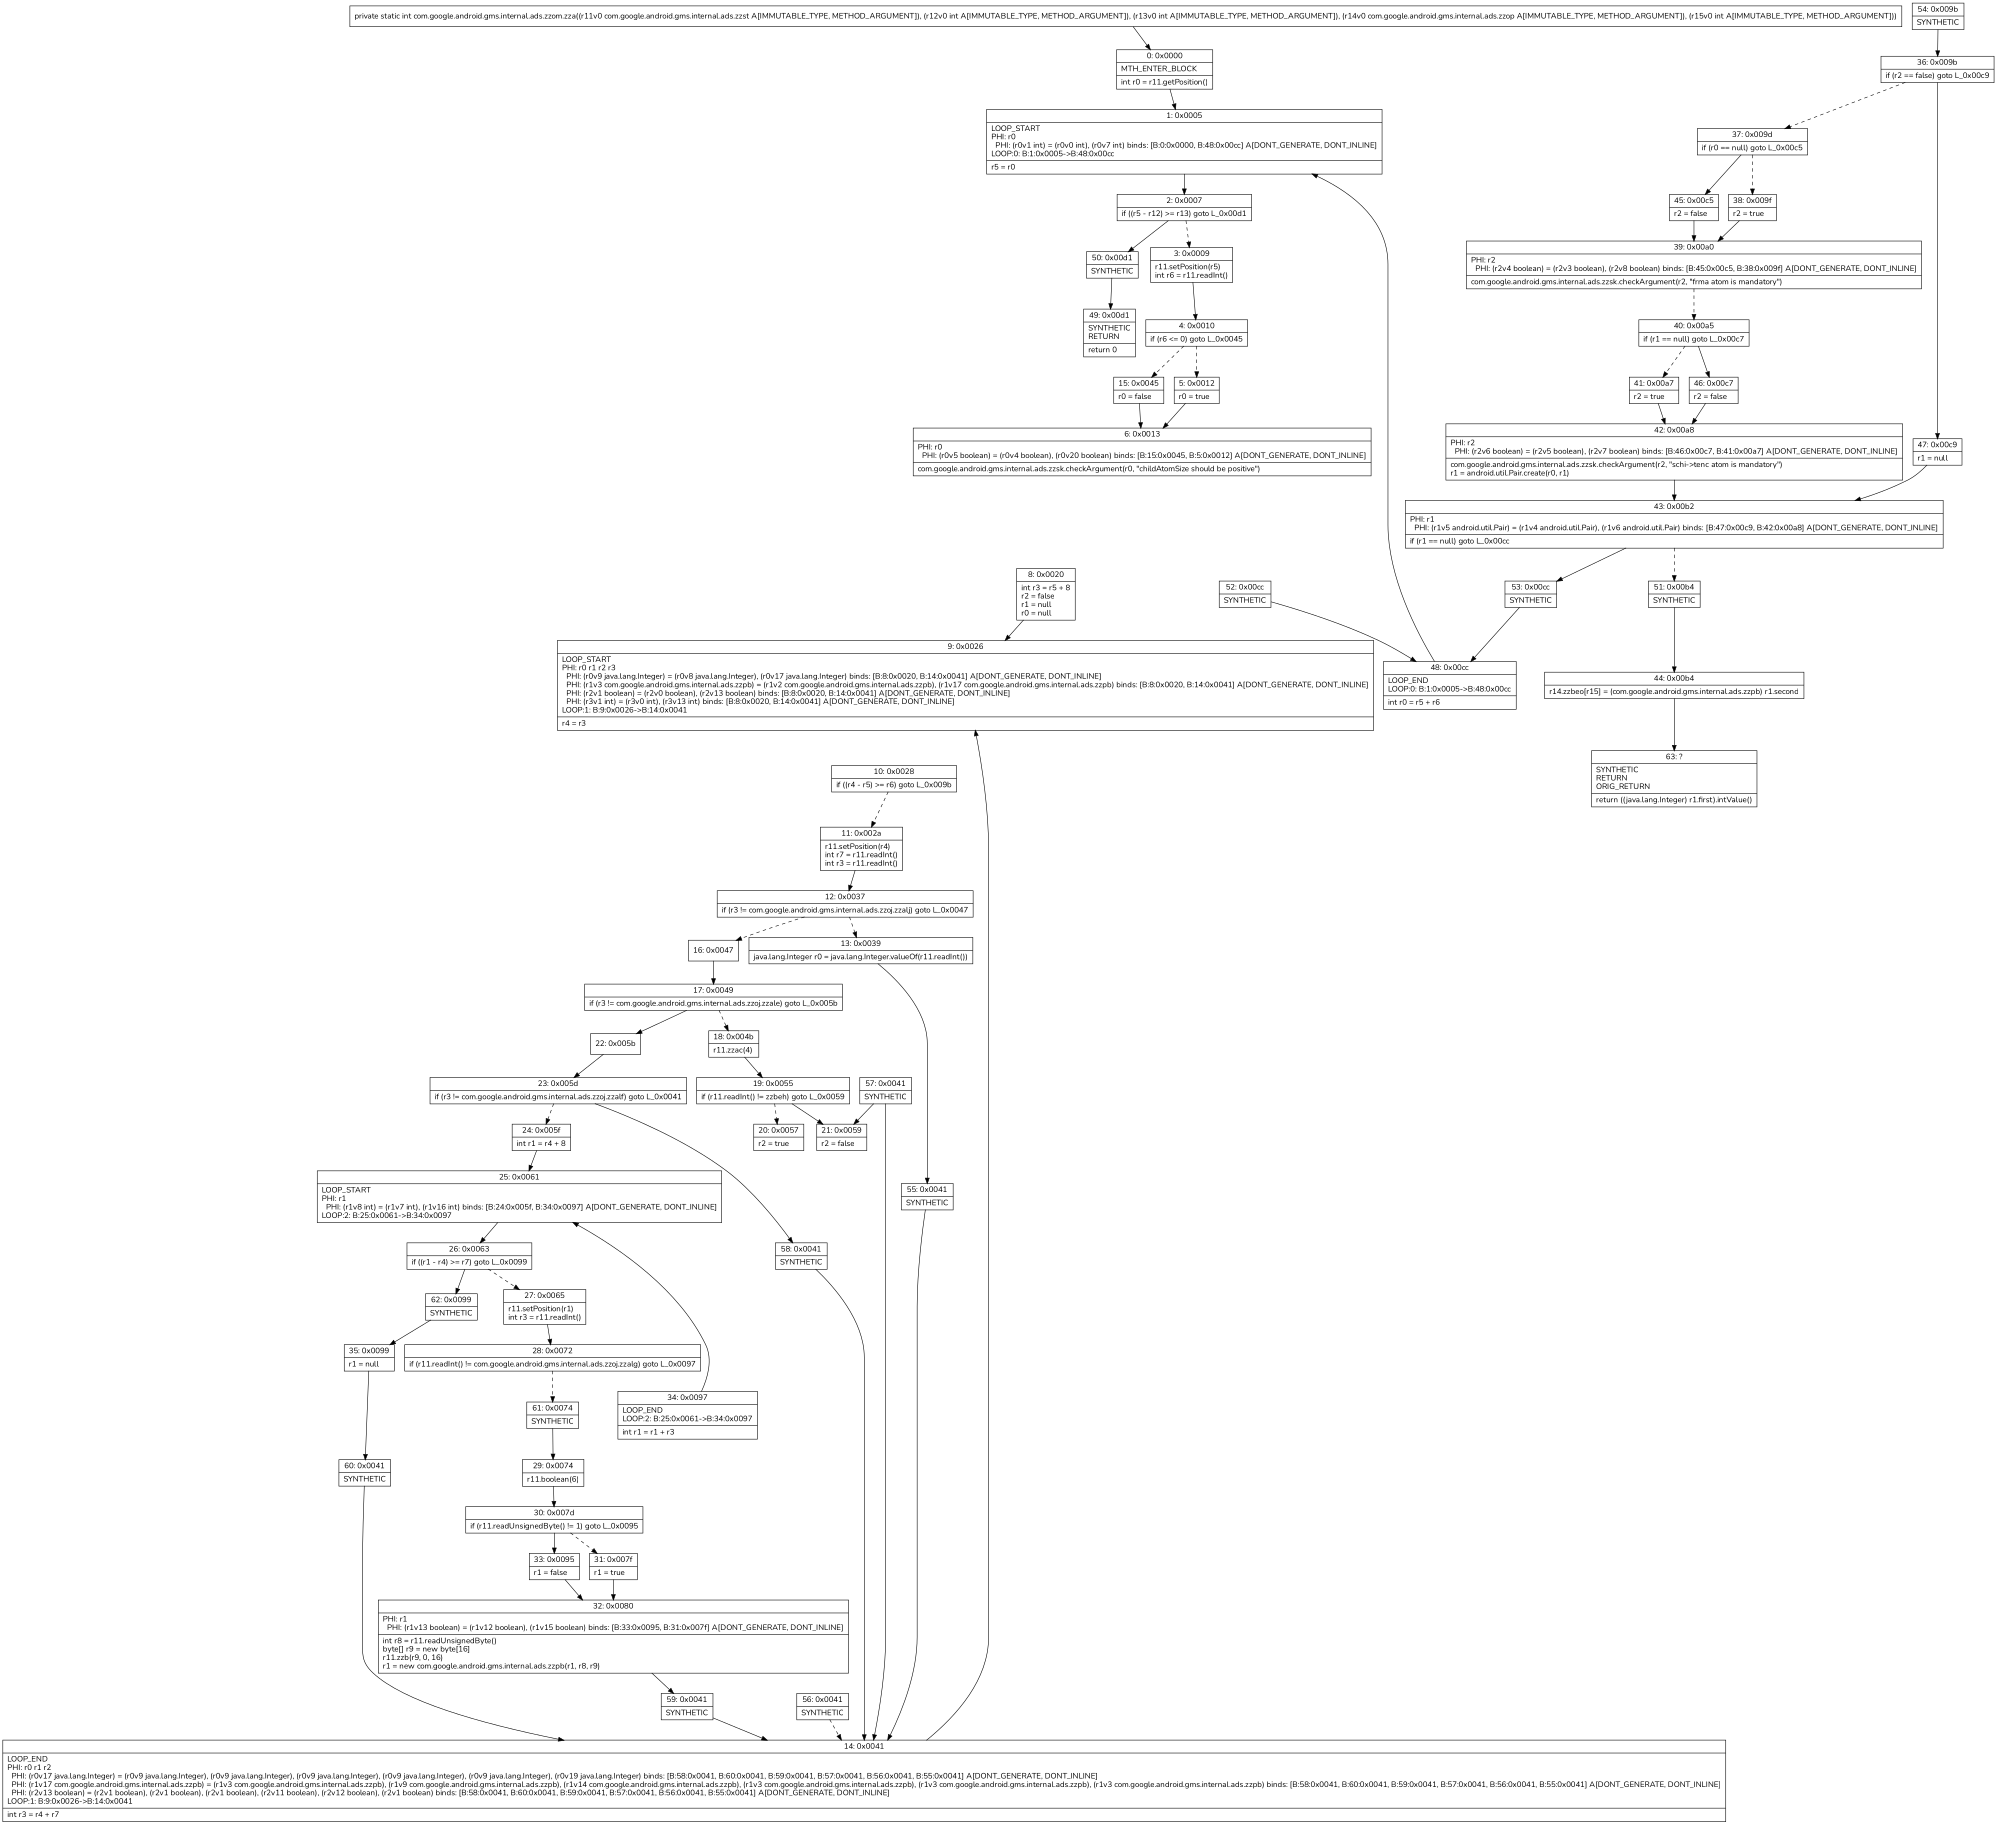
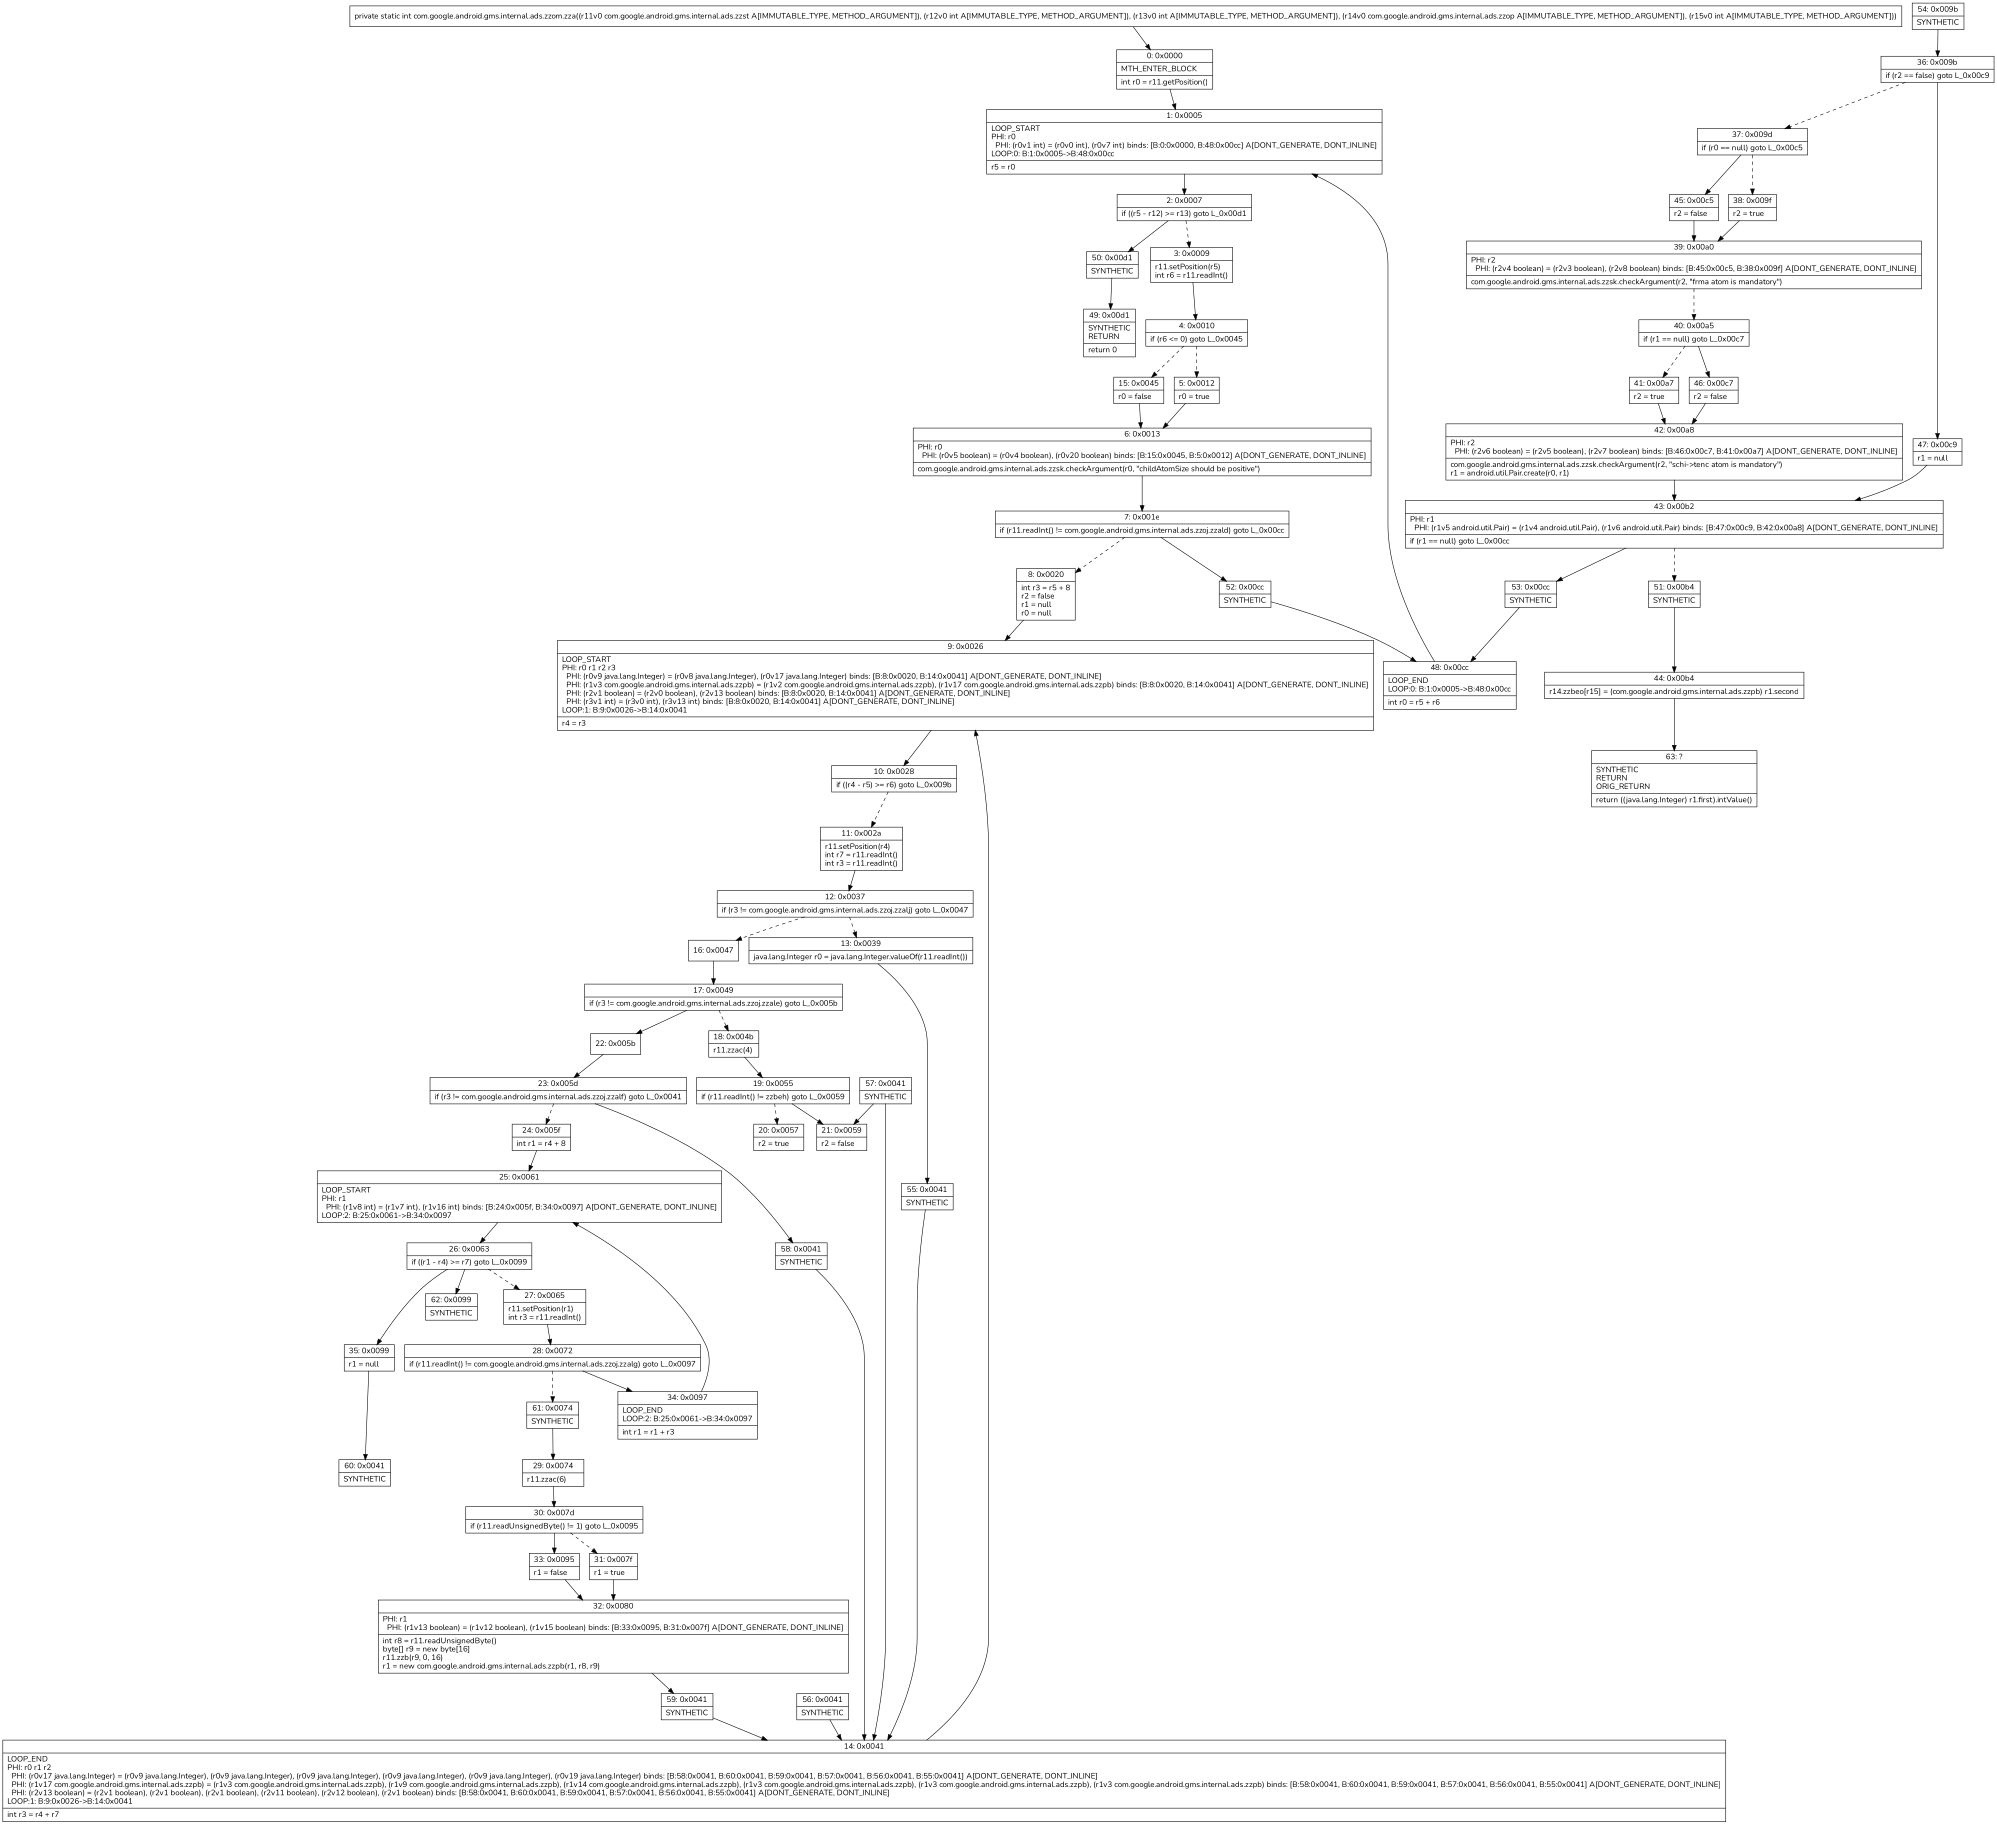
none -> (1142, 524)
none -> (919, 746)
(413, 1331) -> (410, 1301)
none -> (605, 1380)
(553, 1479) -> (547, 1479)
(376, 1676) -> none
(834, 1727) -> (834, 1727)
